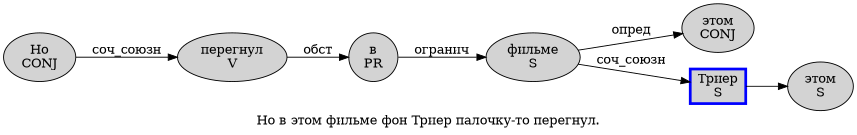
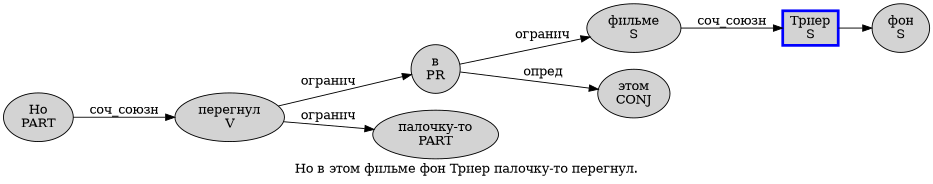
(626, 43) -> (525, 80)
(318, 50) -> (328, 81)
(40, 57) -> (38, 117)
(820, 86) -> (901, 28)
none -> (436, 135)
